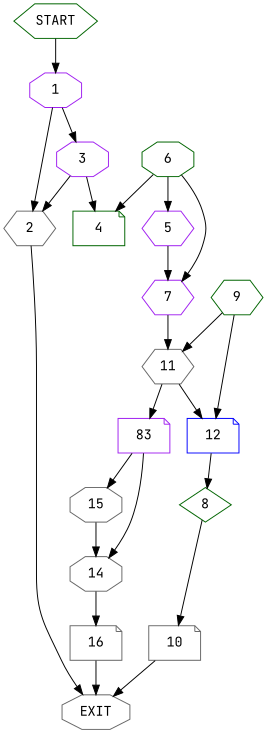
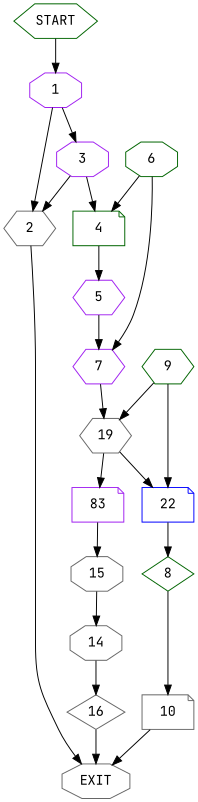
(168, 189) -> (99, 258)
(168, 367) -> (106, 436)
(213, 436) -> (168, 505)
(136, 504) -> none
(96, 643) -> (96, 712)
